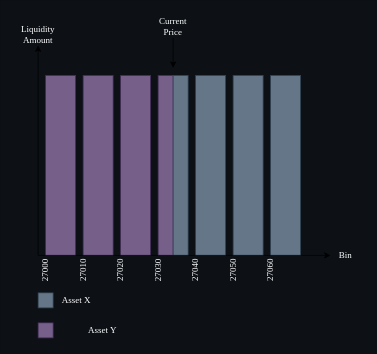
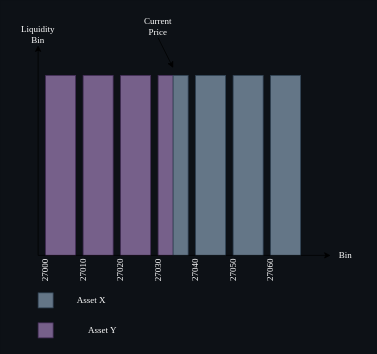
(173, 27) -> (158, 27)
(38, 34) -> (38, 34)
(83, 300) -> (98, 300)
